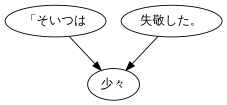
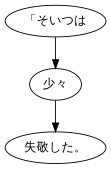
(145, 50) -> (56, 112)
